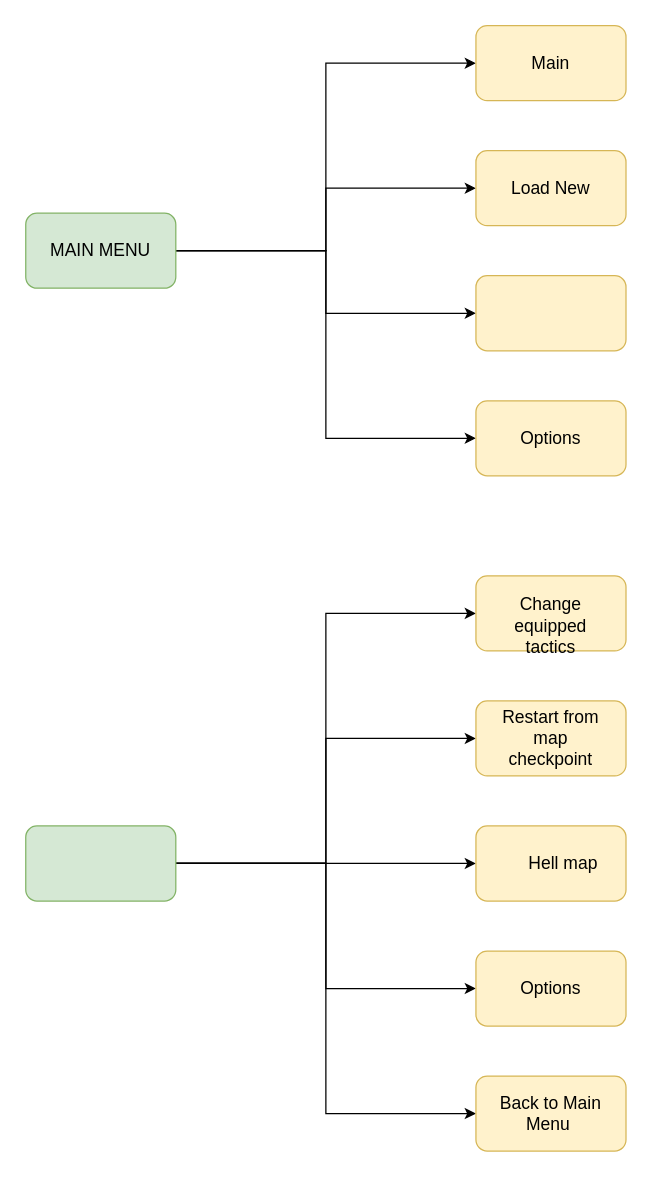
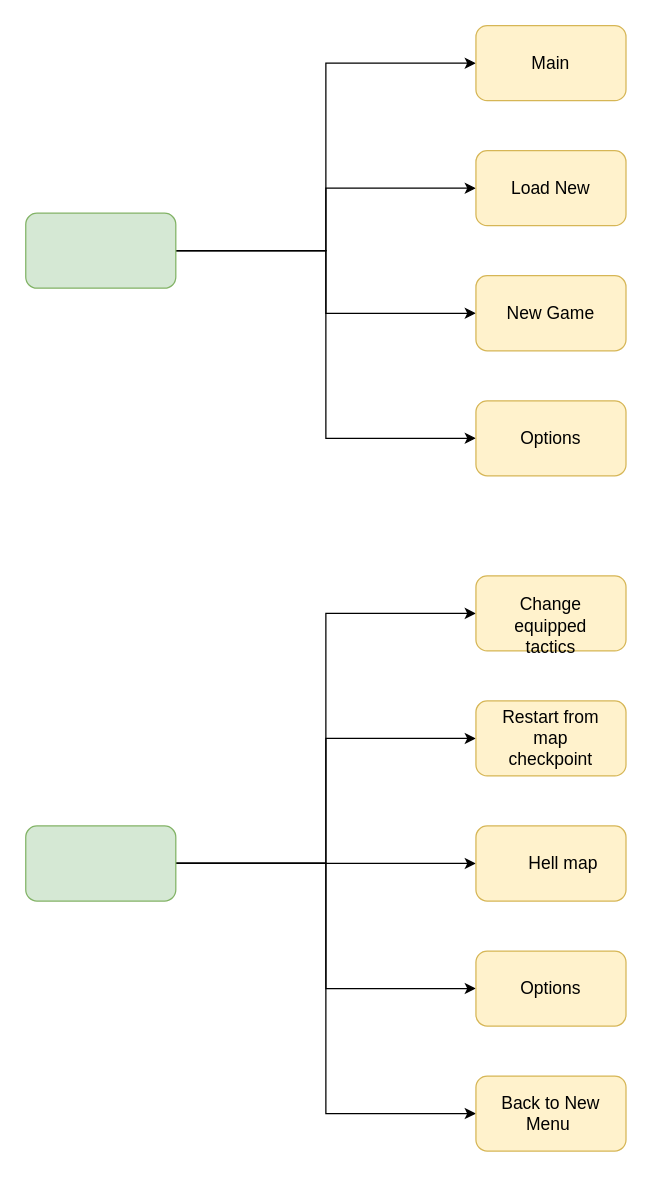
(101, 251) -> none
none -> (551, 313)
(551, 1113) -> (551, 1113)
